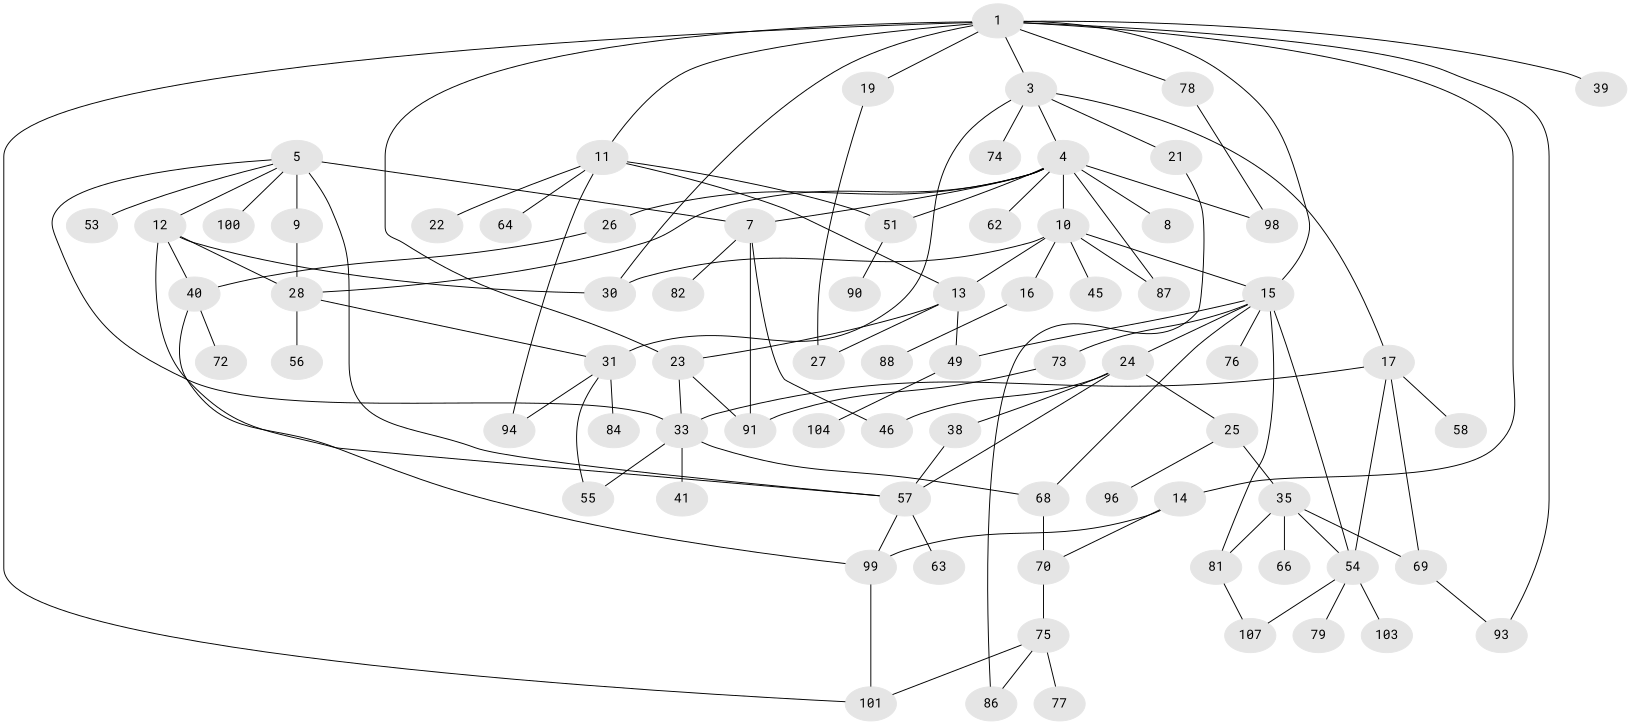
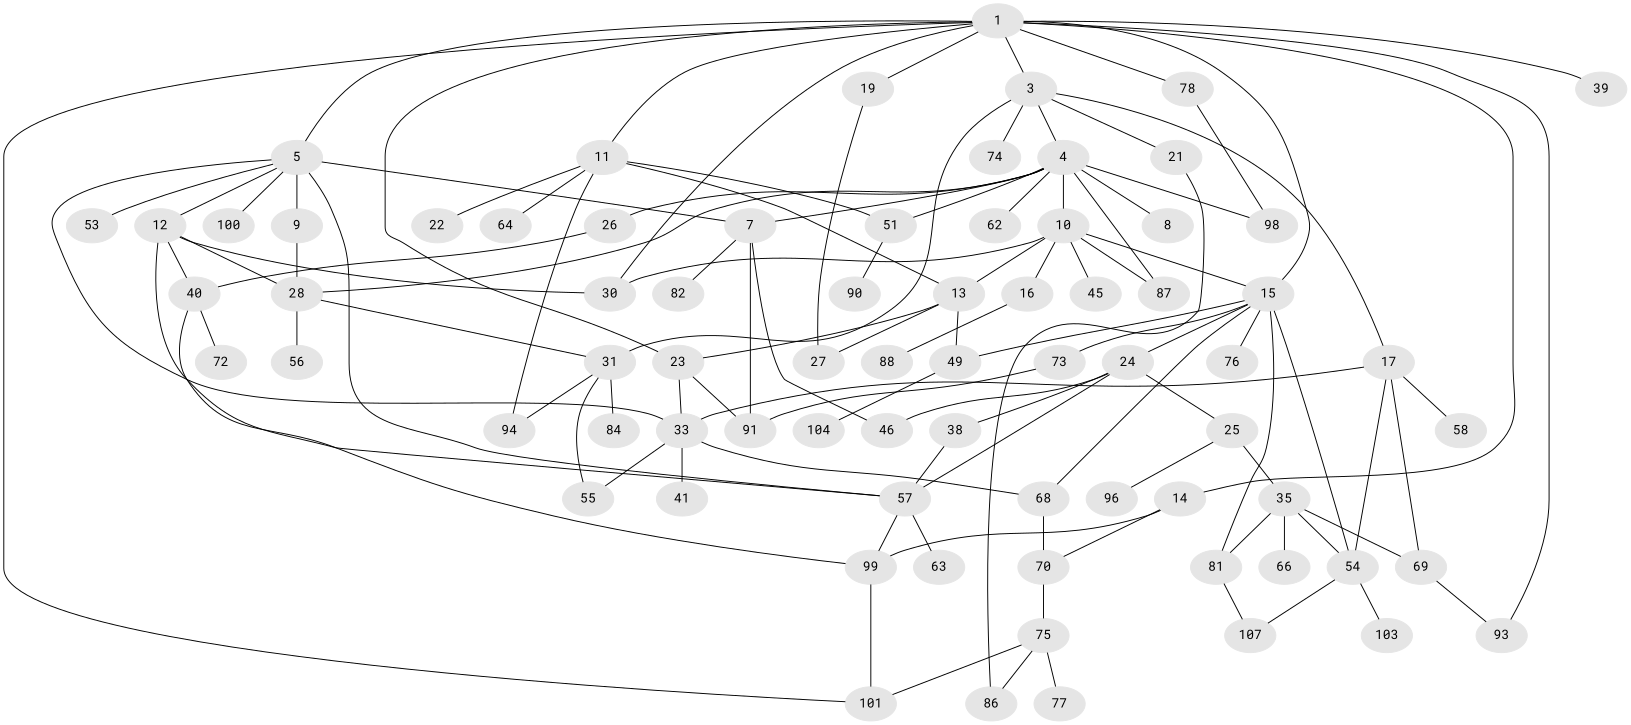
none -> (621, 29)
(1319, 636) -> none
